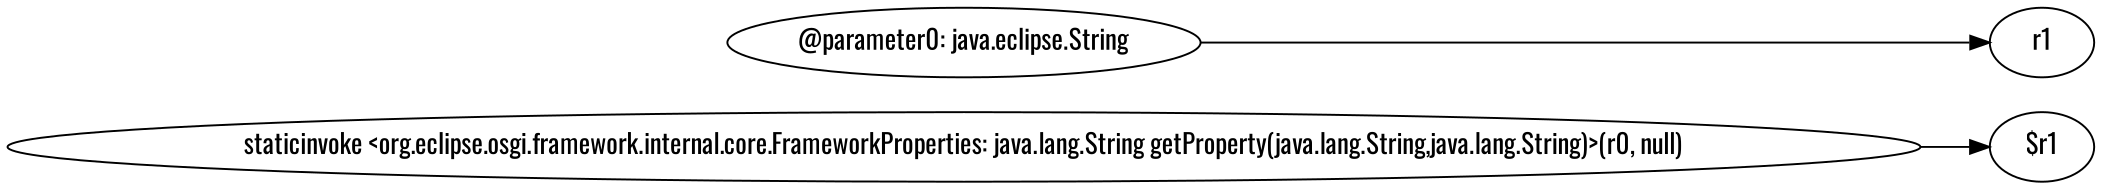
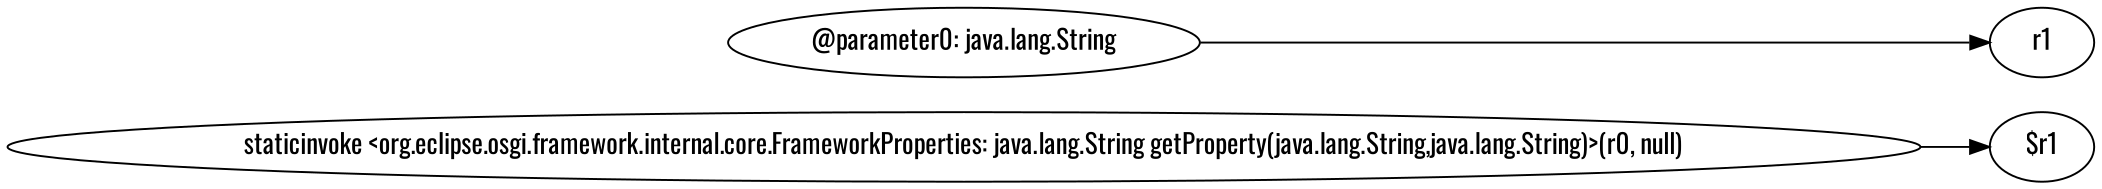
(964, 43) -> (964, 43)
